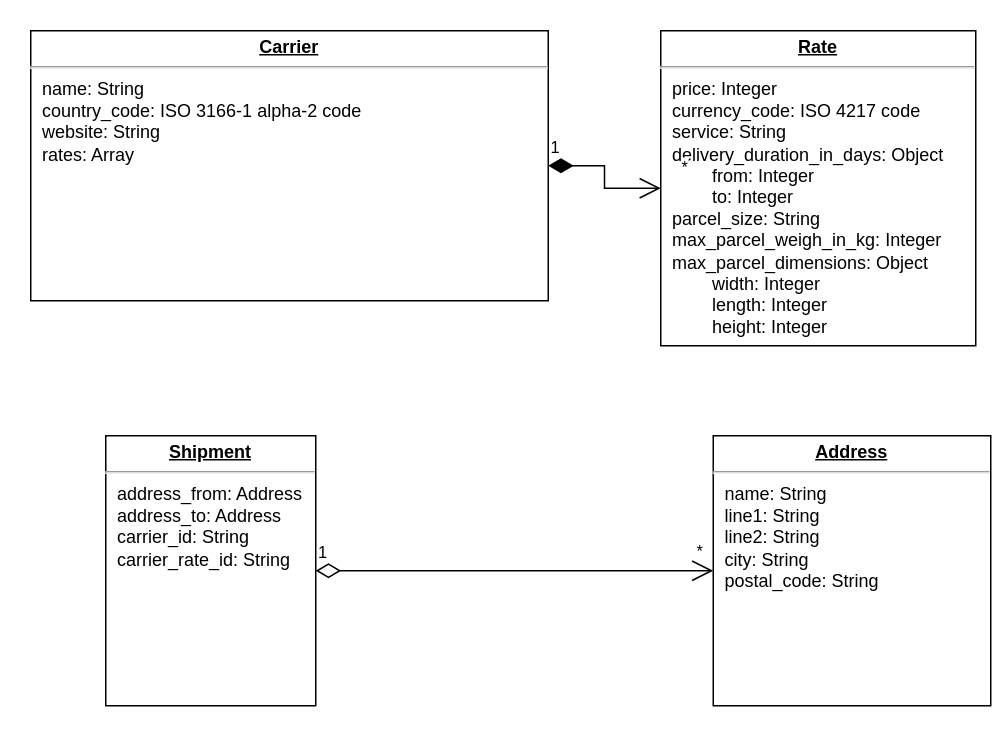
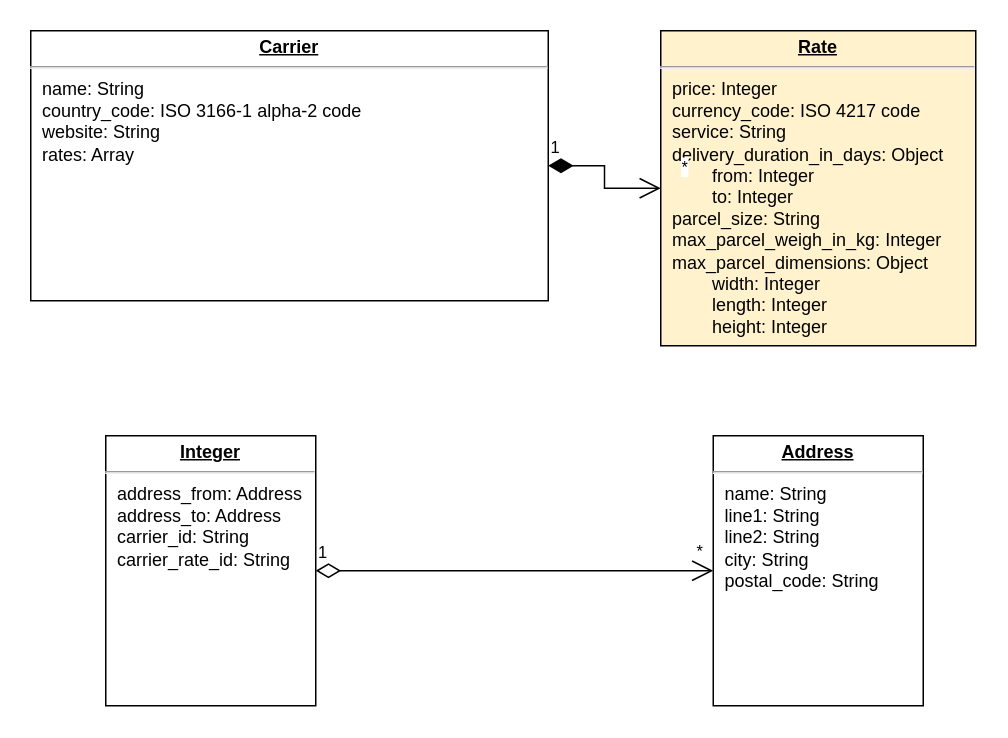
(818, 188) -> (818, 188)
(210, 490) -> (210, 490)
(852, 571) -> (818, 571)
